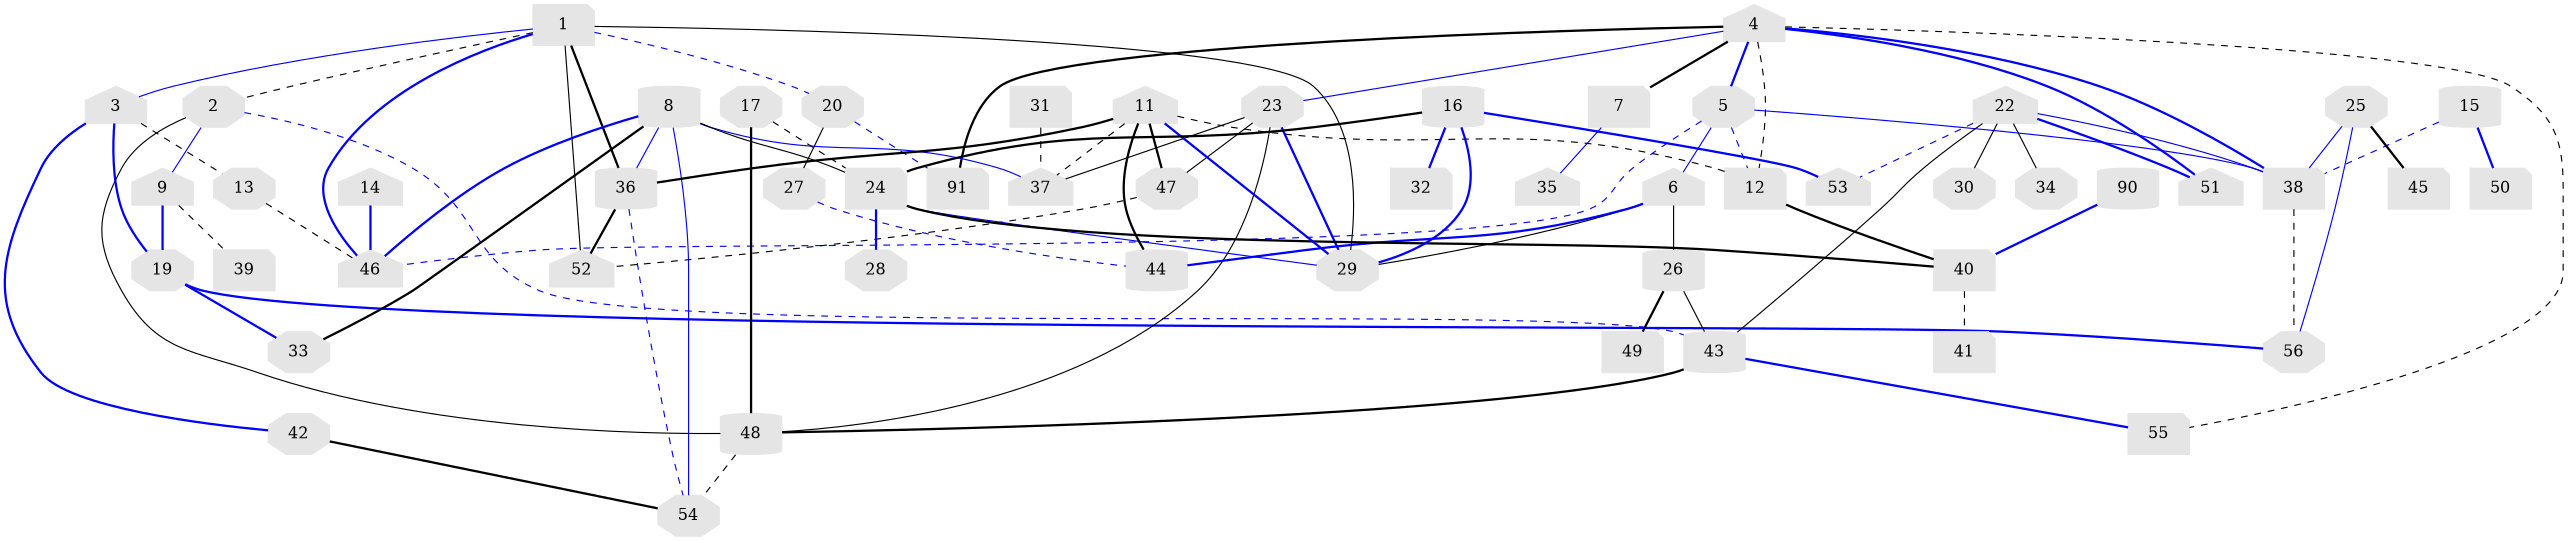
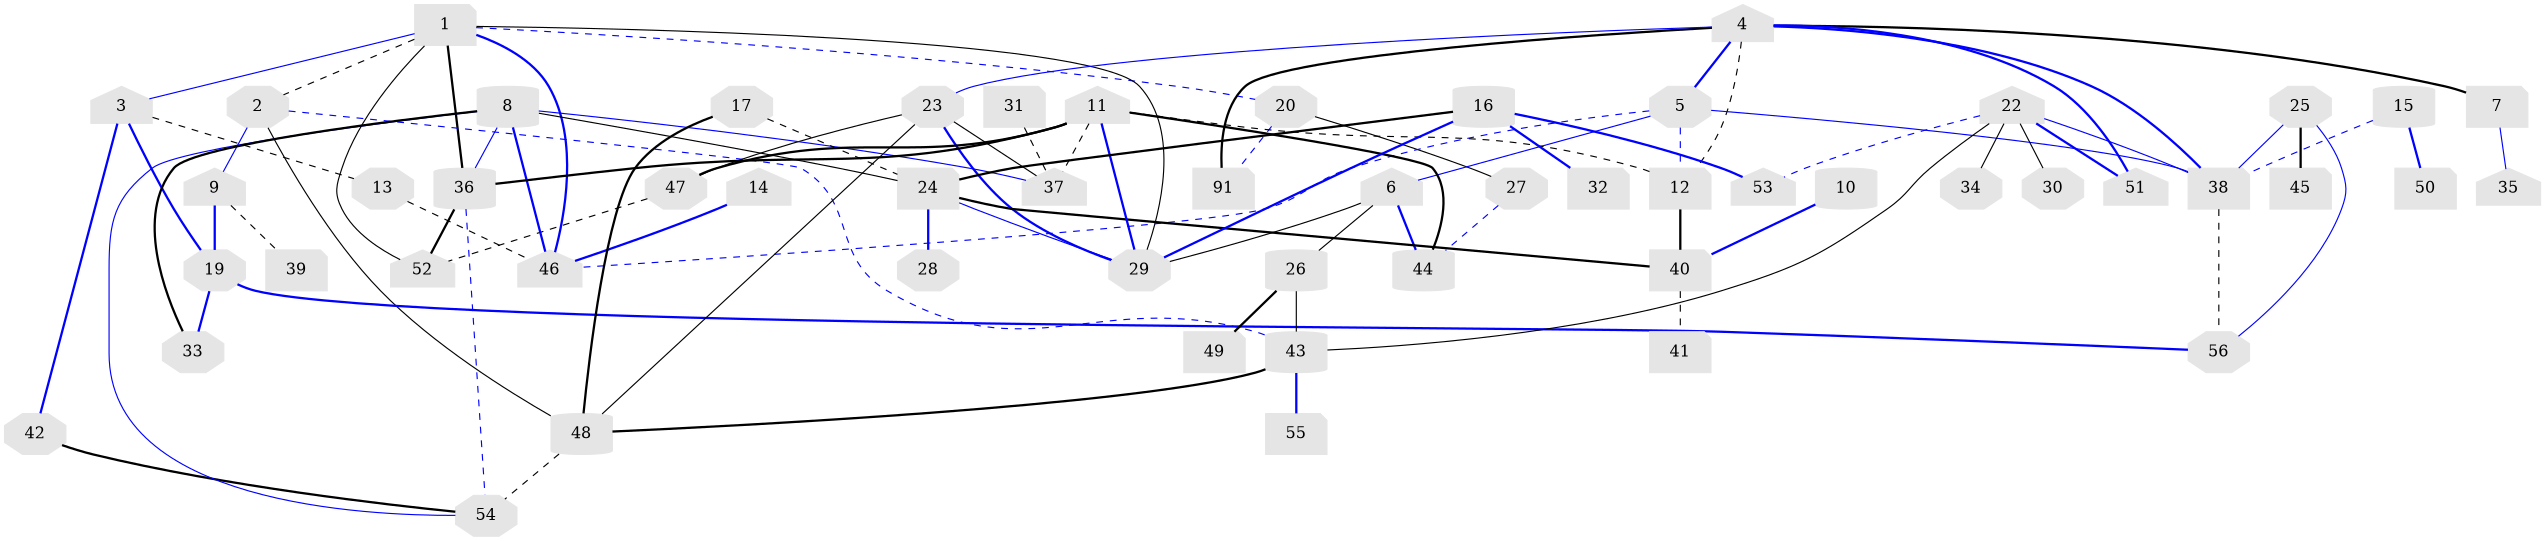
(2460, 71) -> none
(2128, 189) -> (1846, 189)
